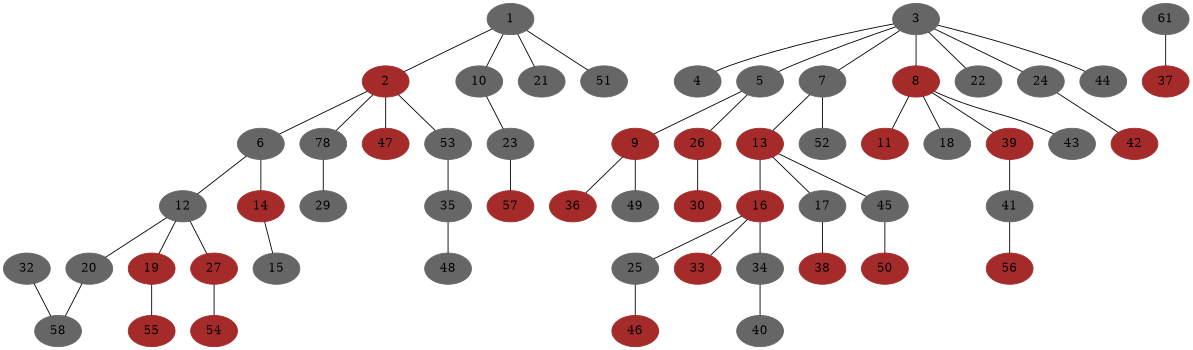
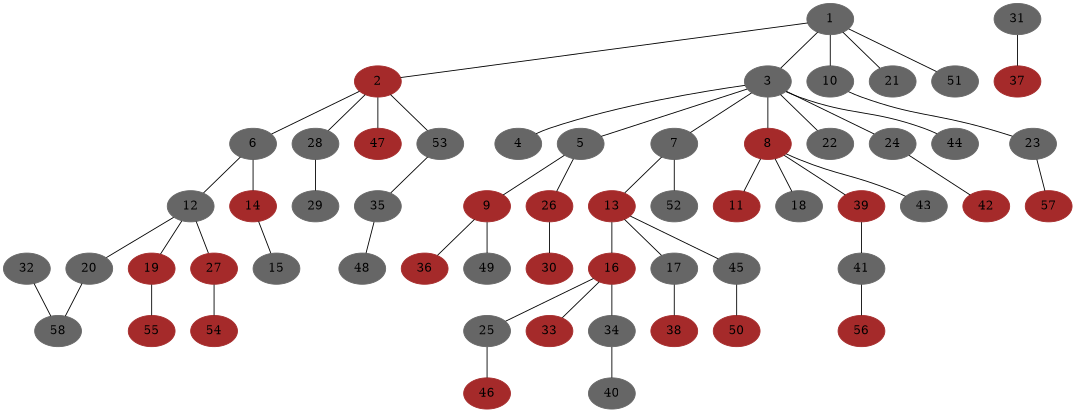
(1166, 19) -> (1017, 19)
none -> (799, 50)
(323, 144) -> (315, 144)
